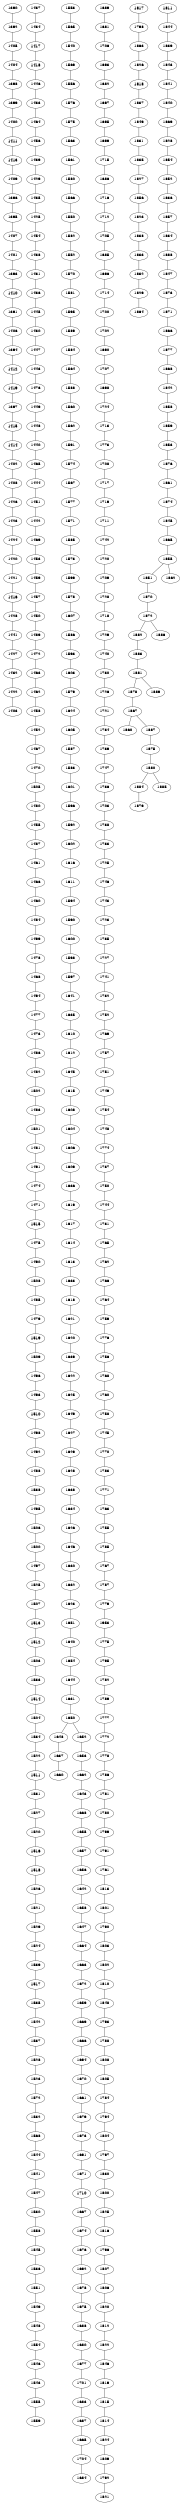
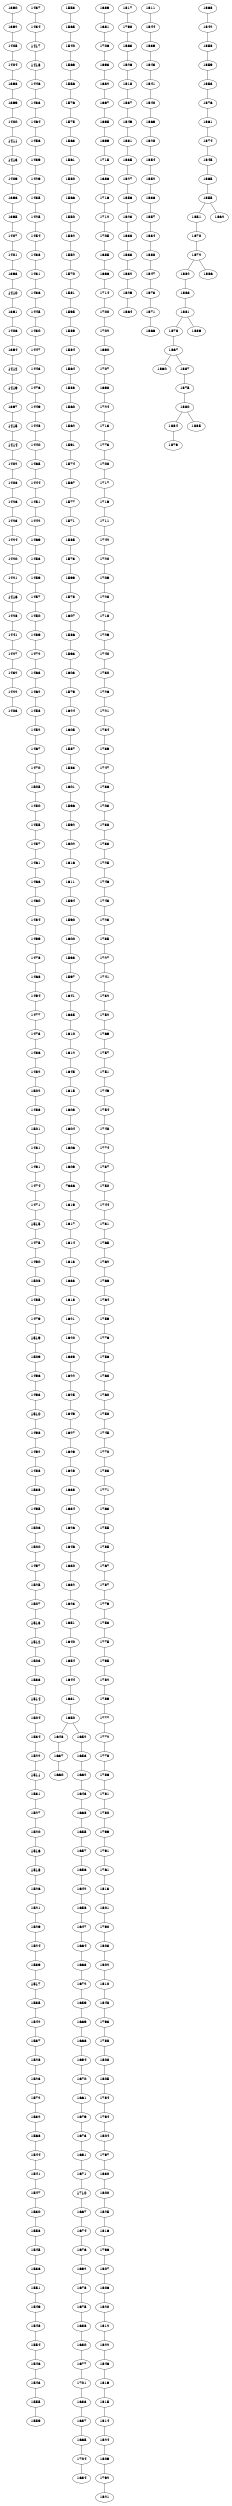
(168, 350) -> none
(70, 1186) -> (70, 1186)
(105, 1623) -> (105, 1623)
